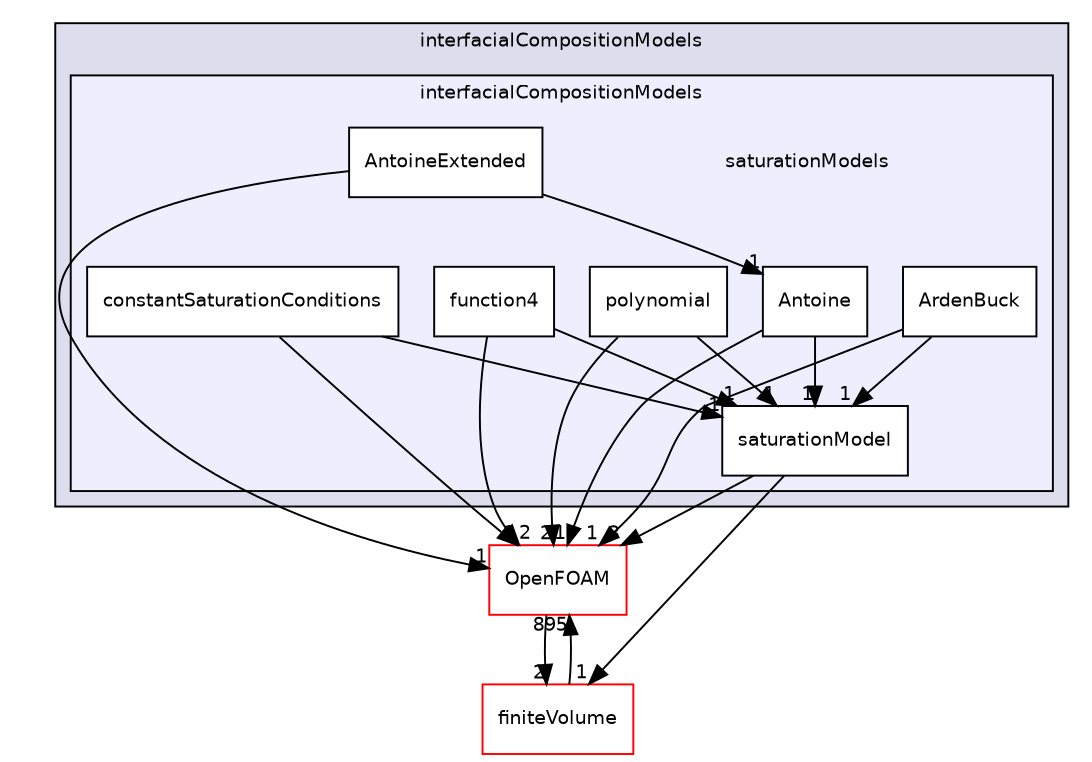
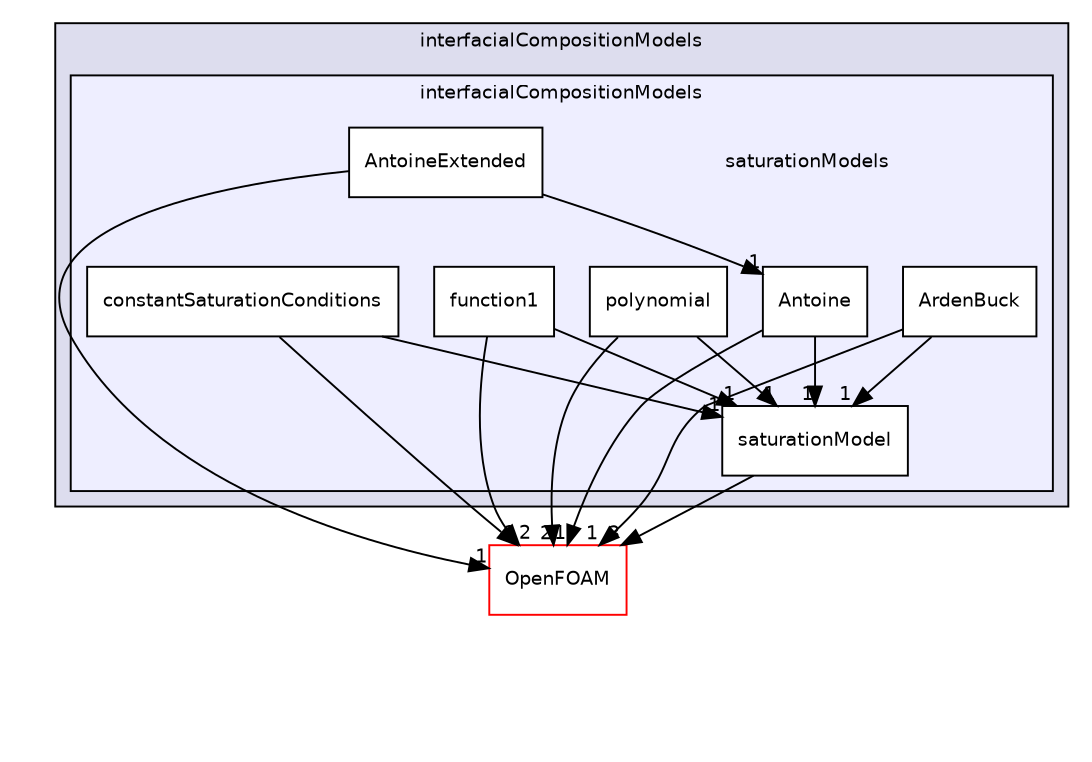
(494, 302) -> (494, 302)
(558, 719) -> none
